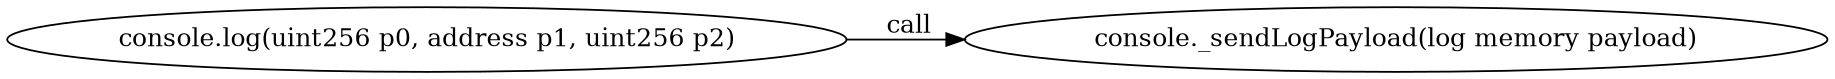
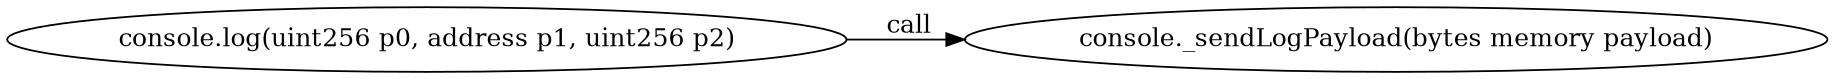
(1396, 40) -> (1396, 40)
